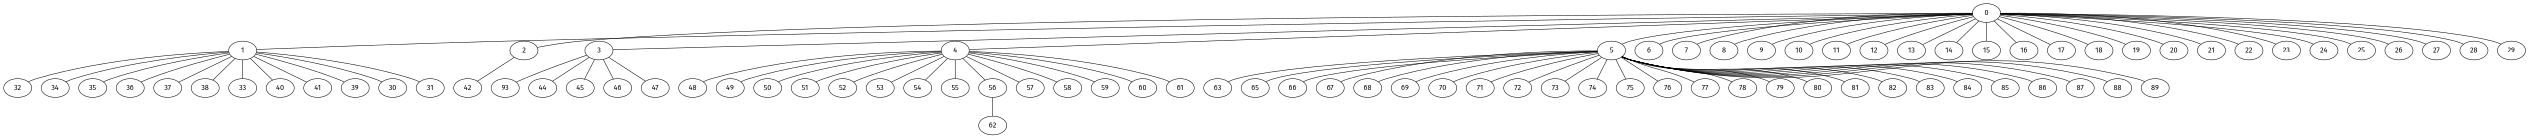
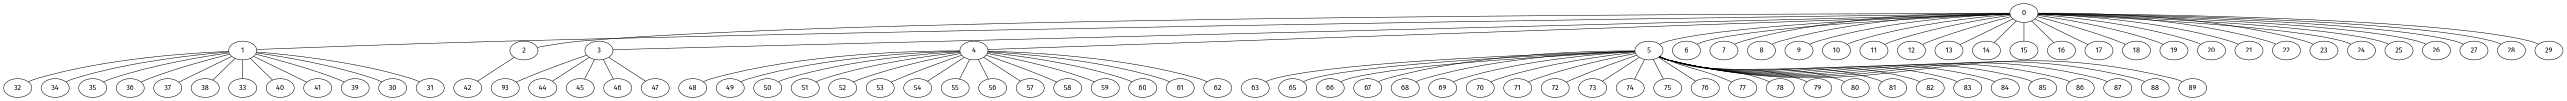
(993, 107) -> (1099, 59)
